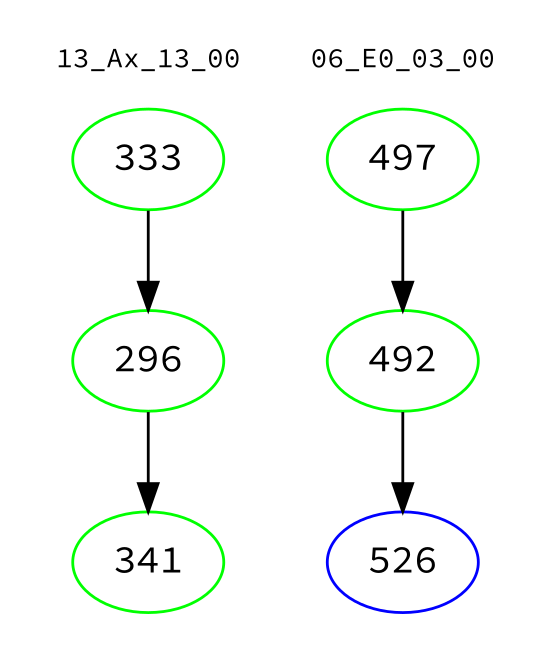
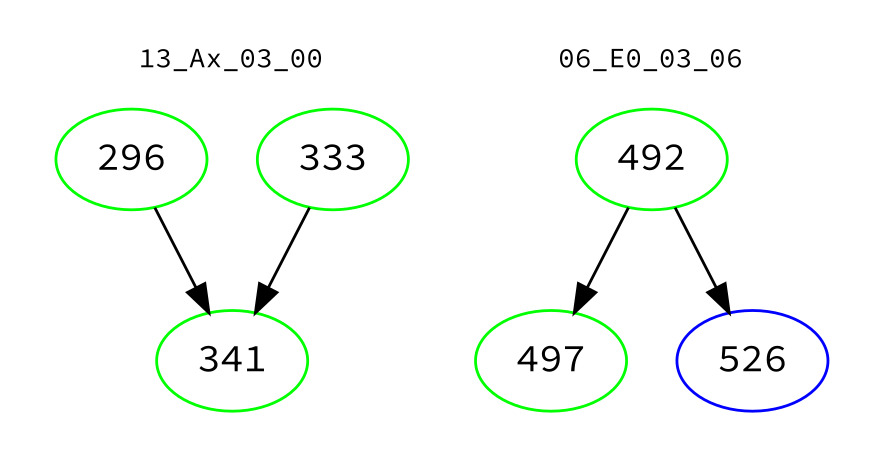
(150, 60) -> (232, 60)
(404, 60) -> (652, 60)
(148, 246) -> (289, 248)
(403, 246) -> (608, 248)
